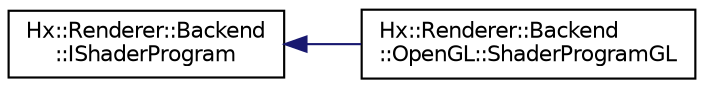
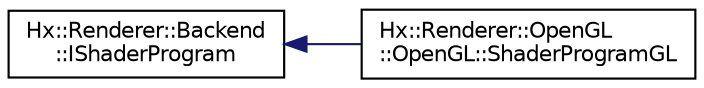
(529, 44) -> (529, 44)
